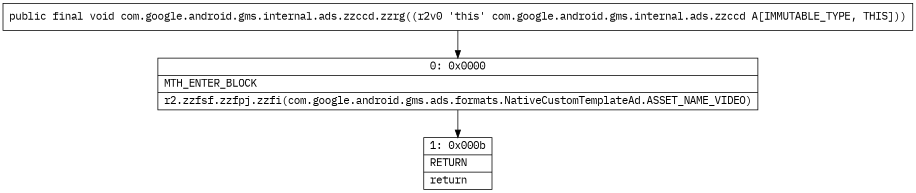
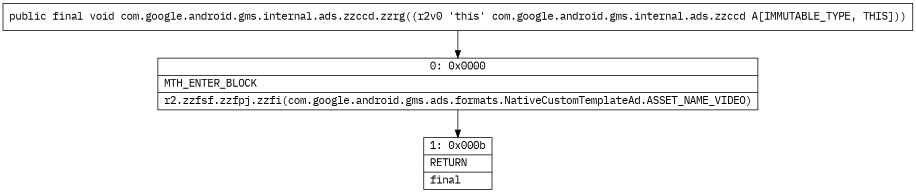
(448, 180) -> (446, 180)
